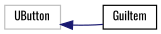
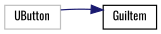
(88, 25) -> (76, 9)
